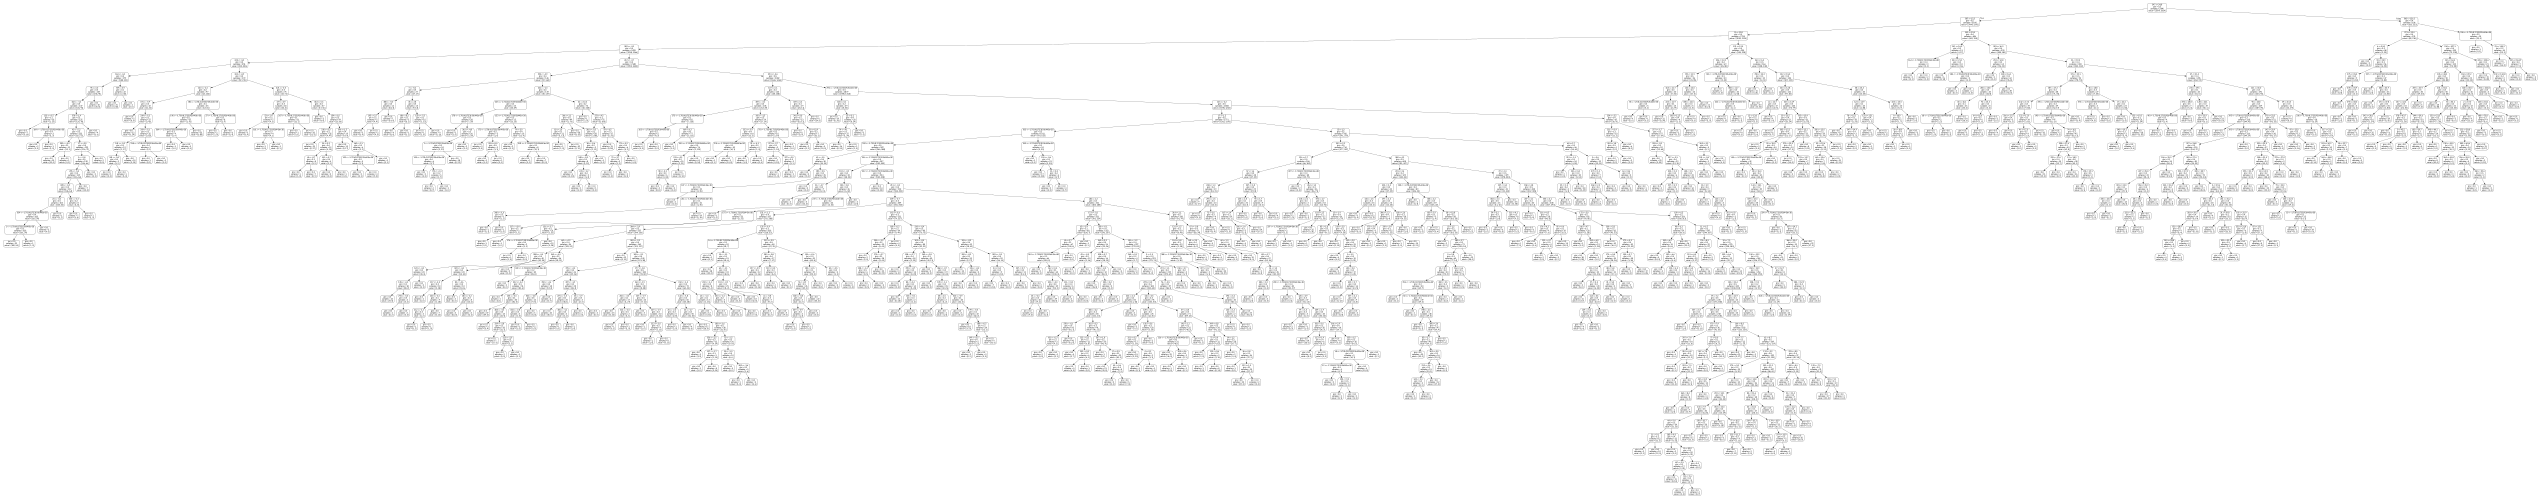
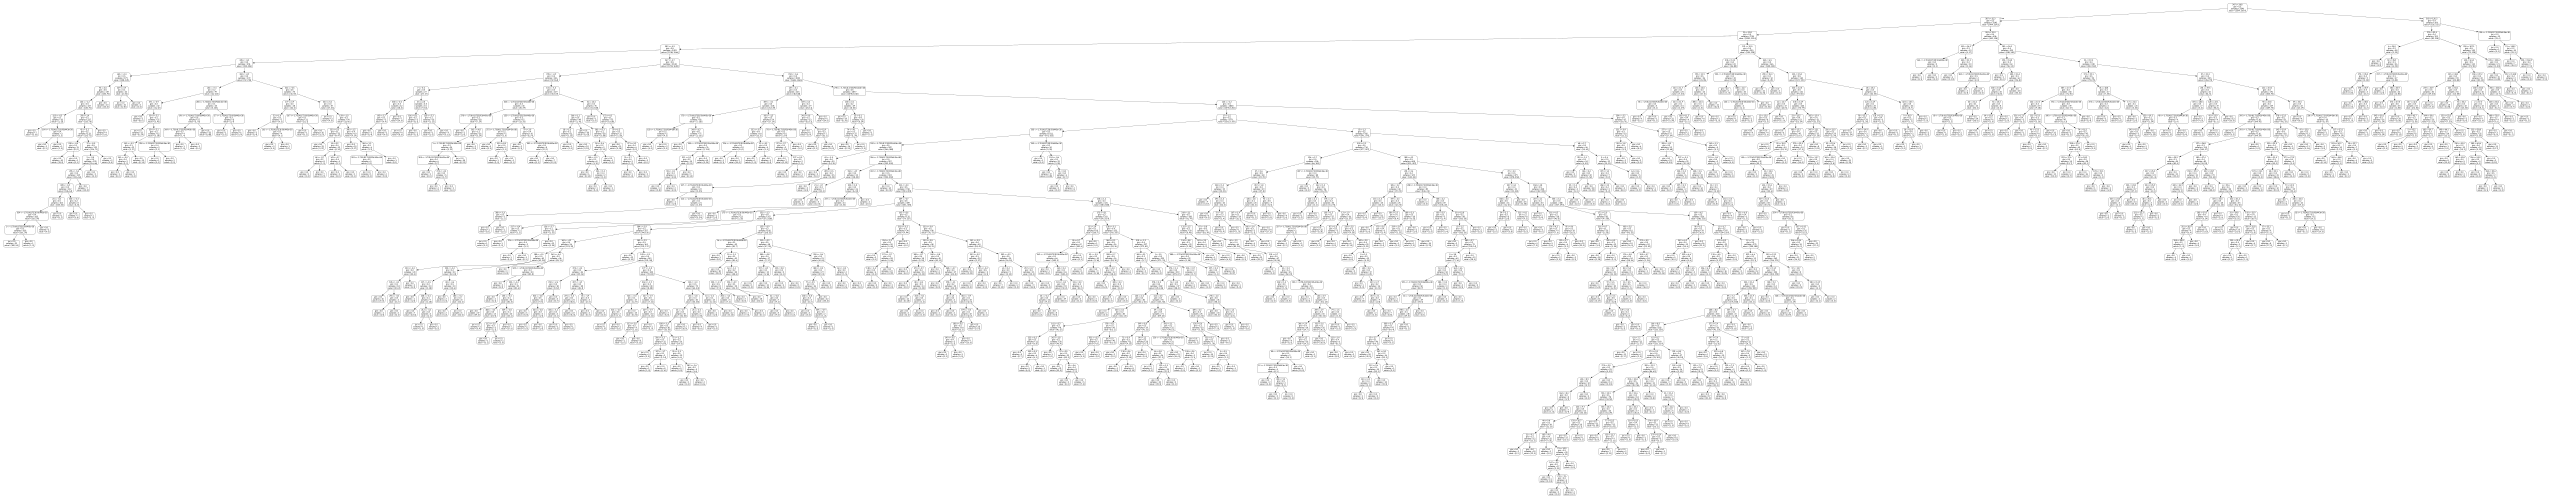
(412, 105) -> (421, 105)
(499, 319) -> (507, 305)
